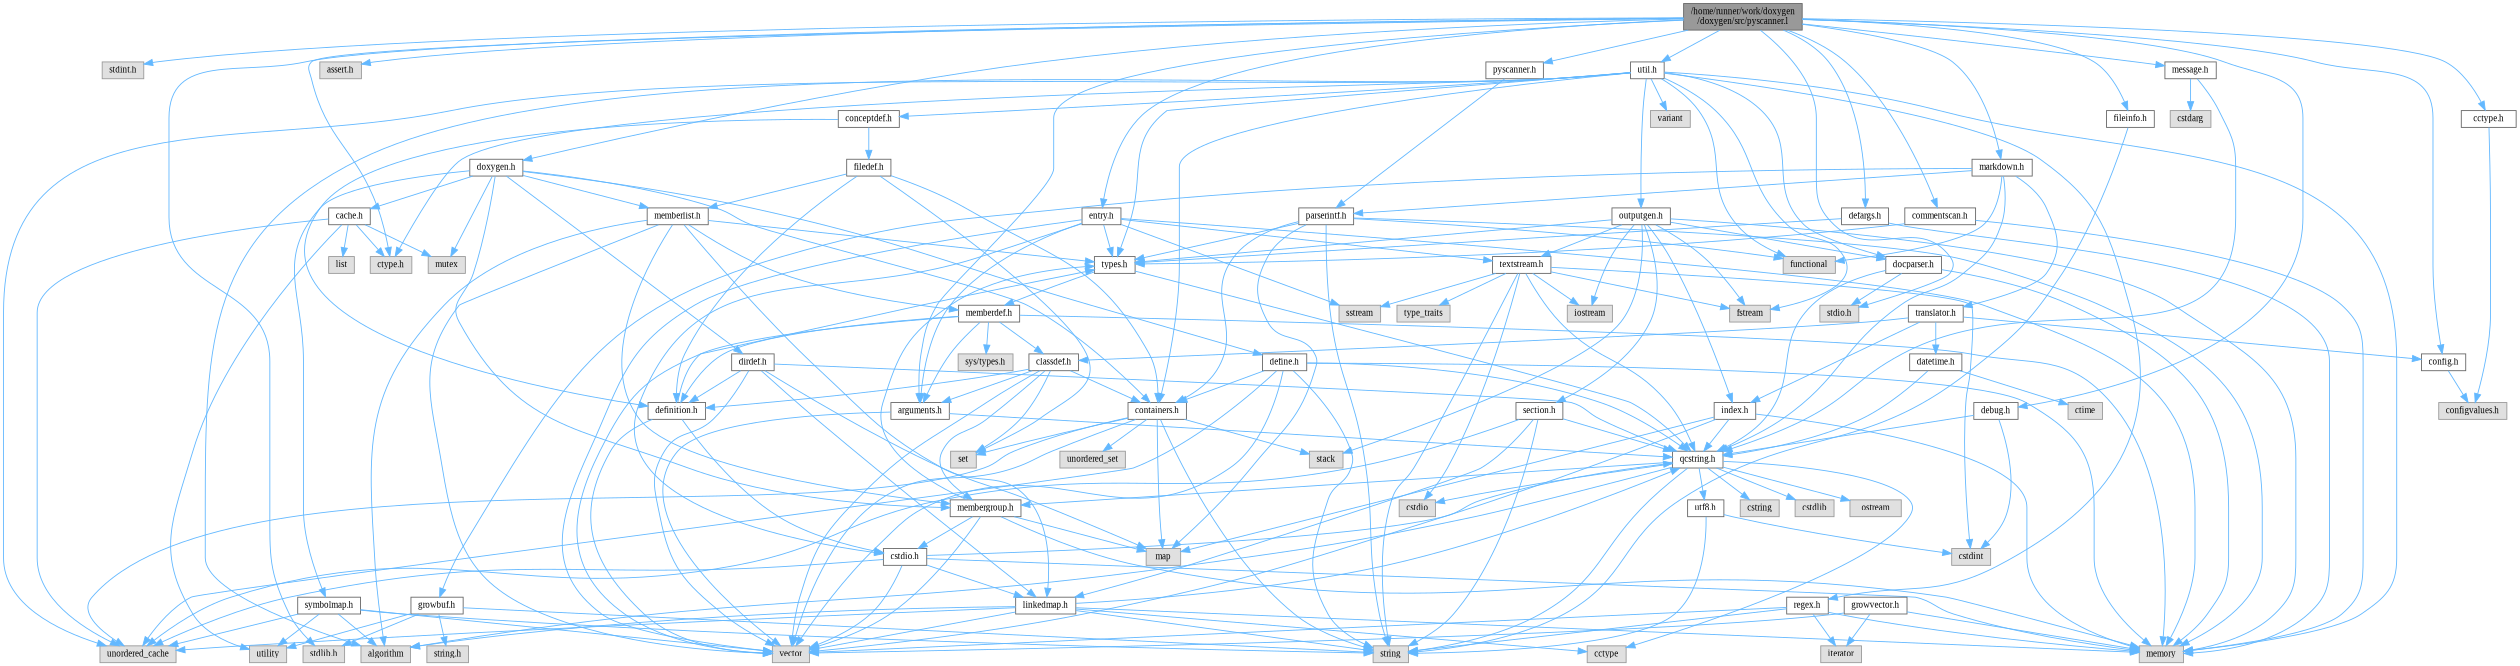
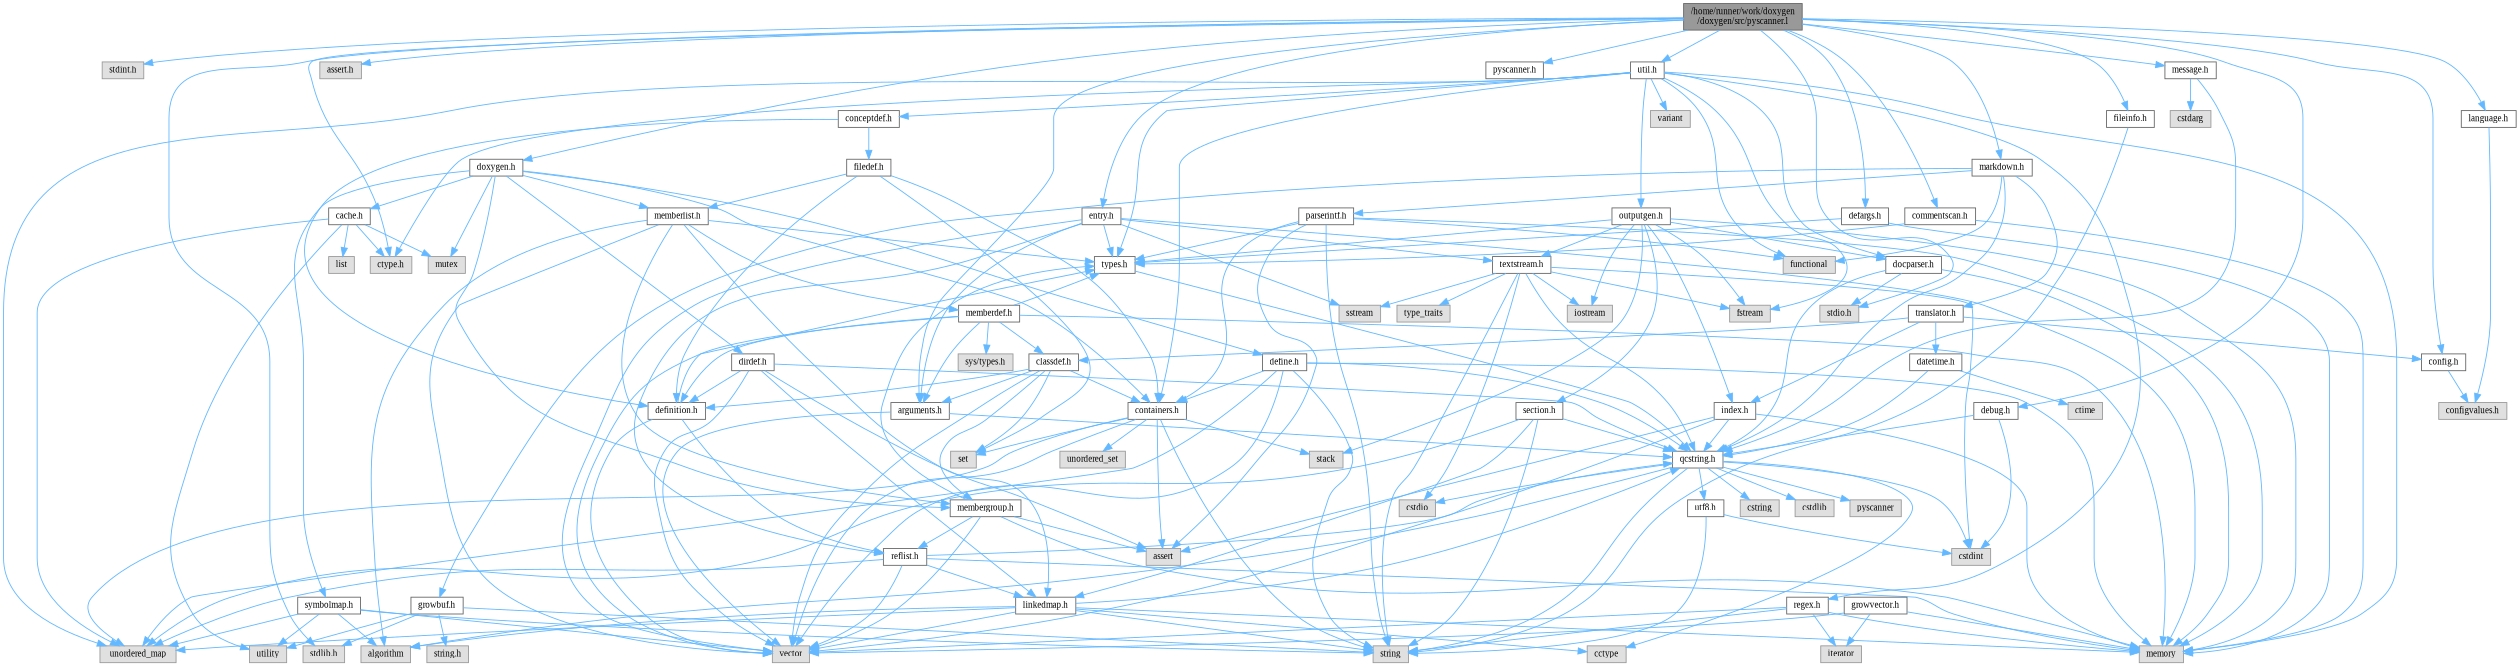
(674, 94) -> none
(2489, 119) -> (2489, 119)
(1424, 141) -> none
(1054, 287) -> (1058, 289)
(1351, 483) -> (1897, 484)
(1876, 508) -> (1876, 508)
(905, 557) -> (905, 557)
(1163, 557) -> (1163, 557)
(138, 654) -> (138, 654)
